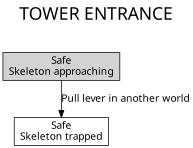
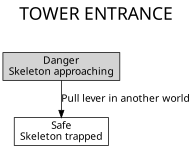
(61, 66) -> (61, 66)
